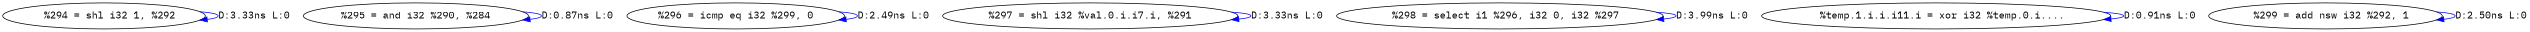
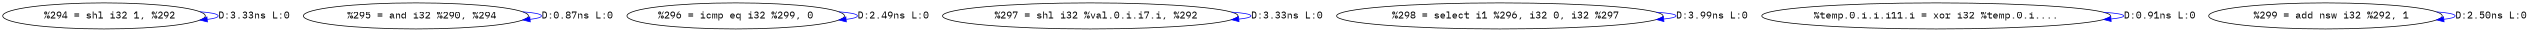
(416, 16) -> (416, 16)
(1090, 16) -> (1090, 16)
(1936, 16) -> (1936, 16)
